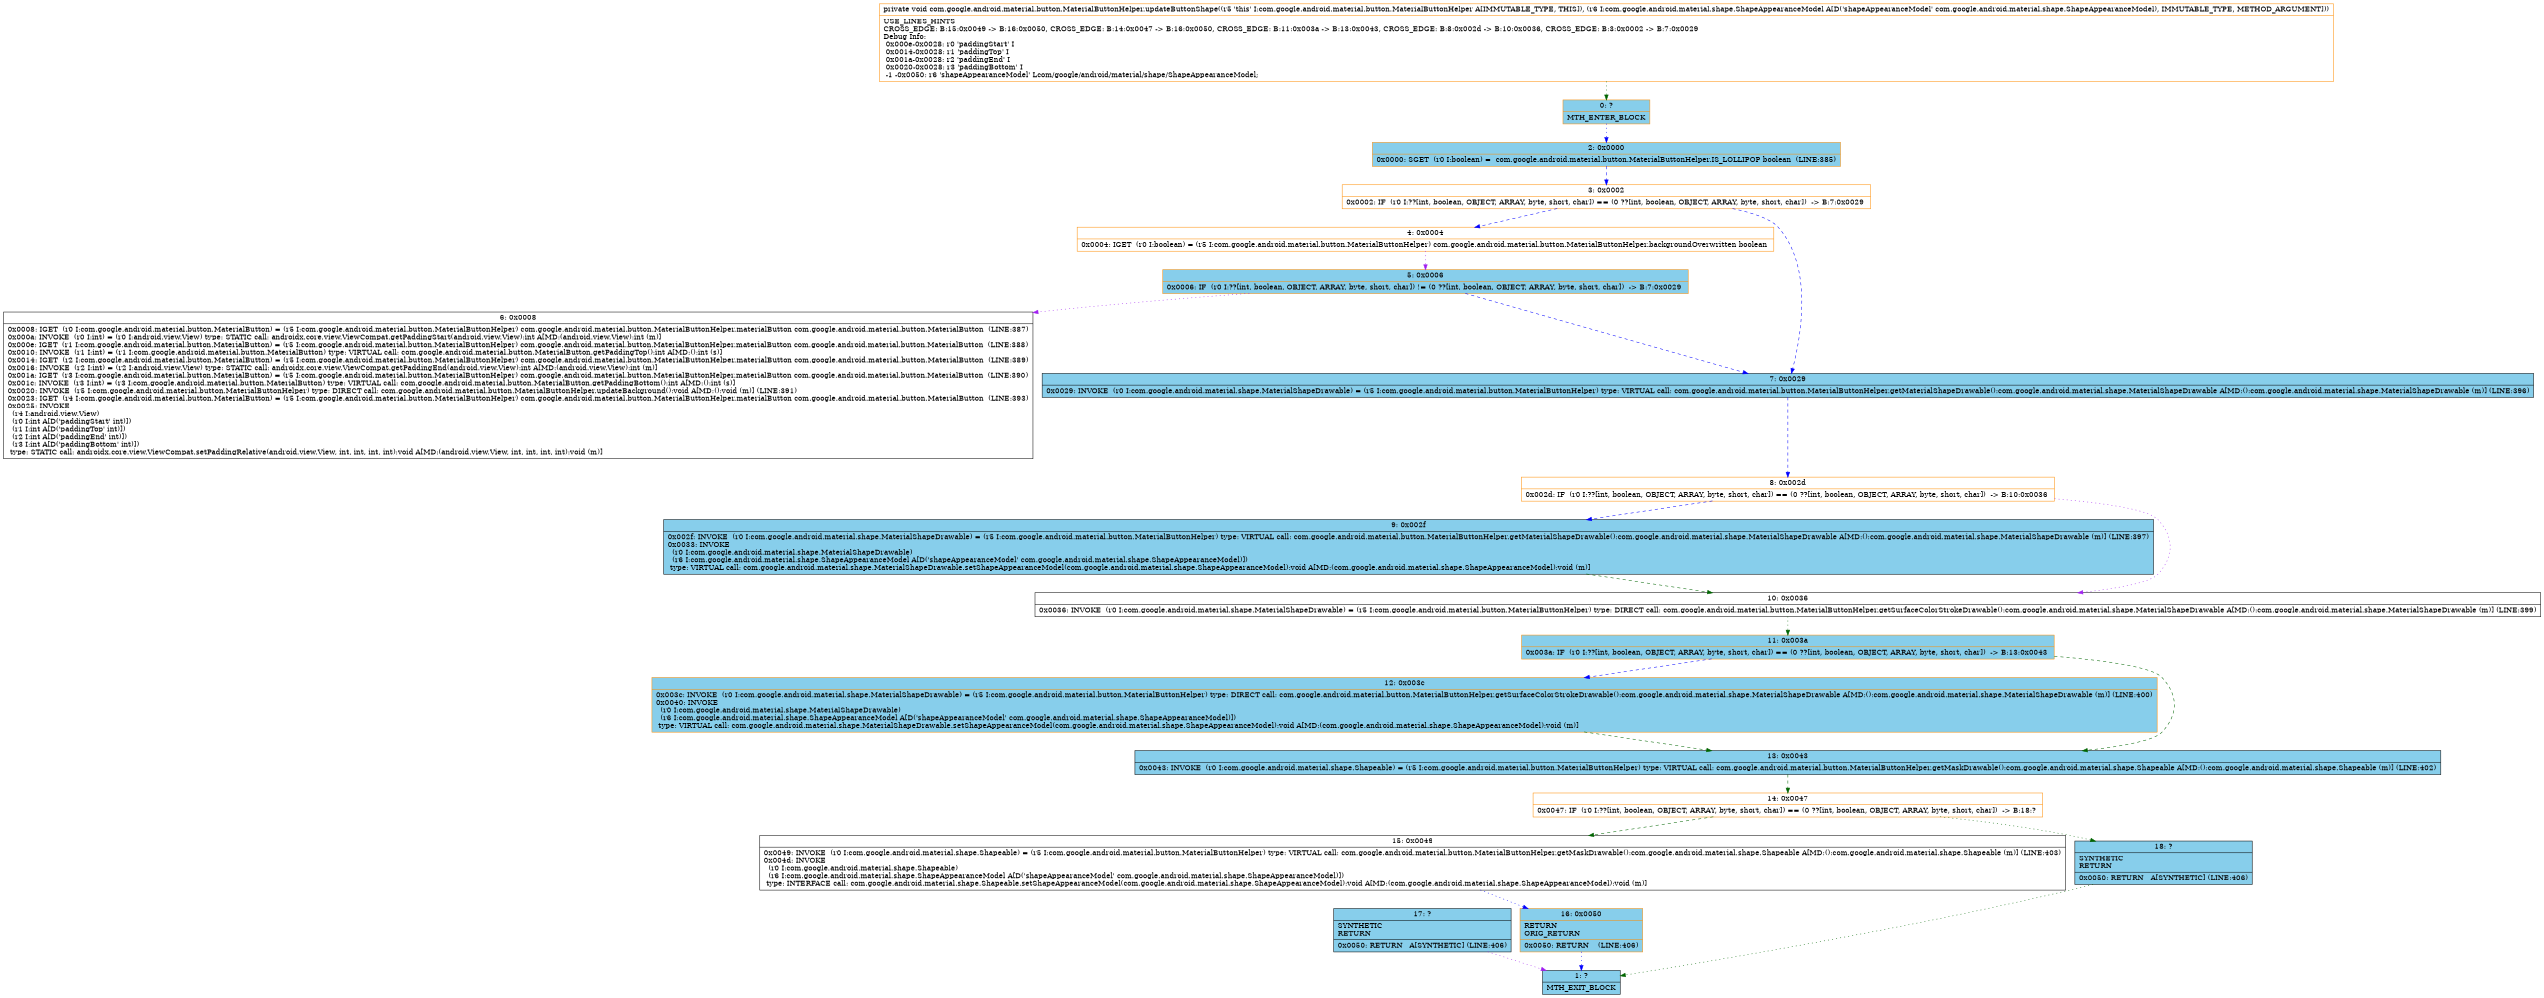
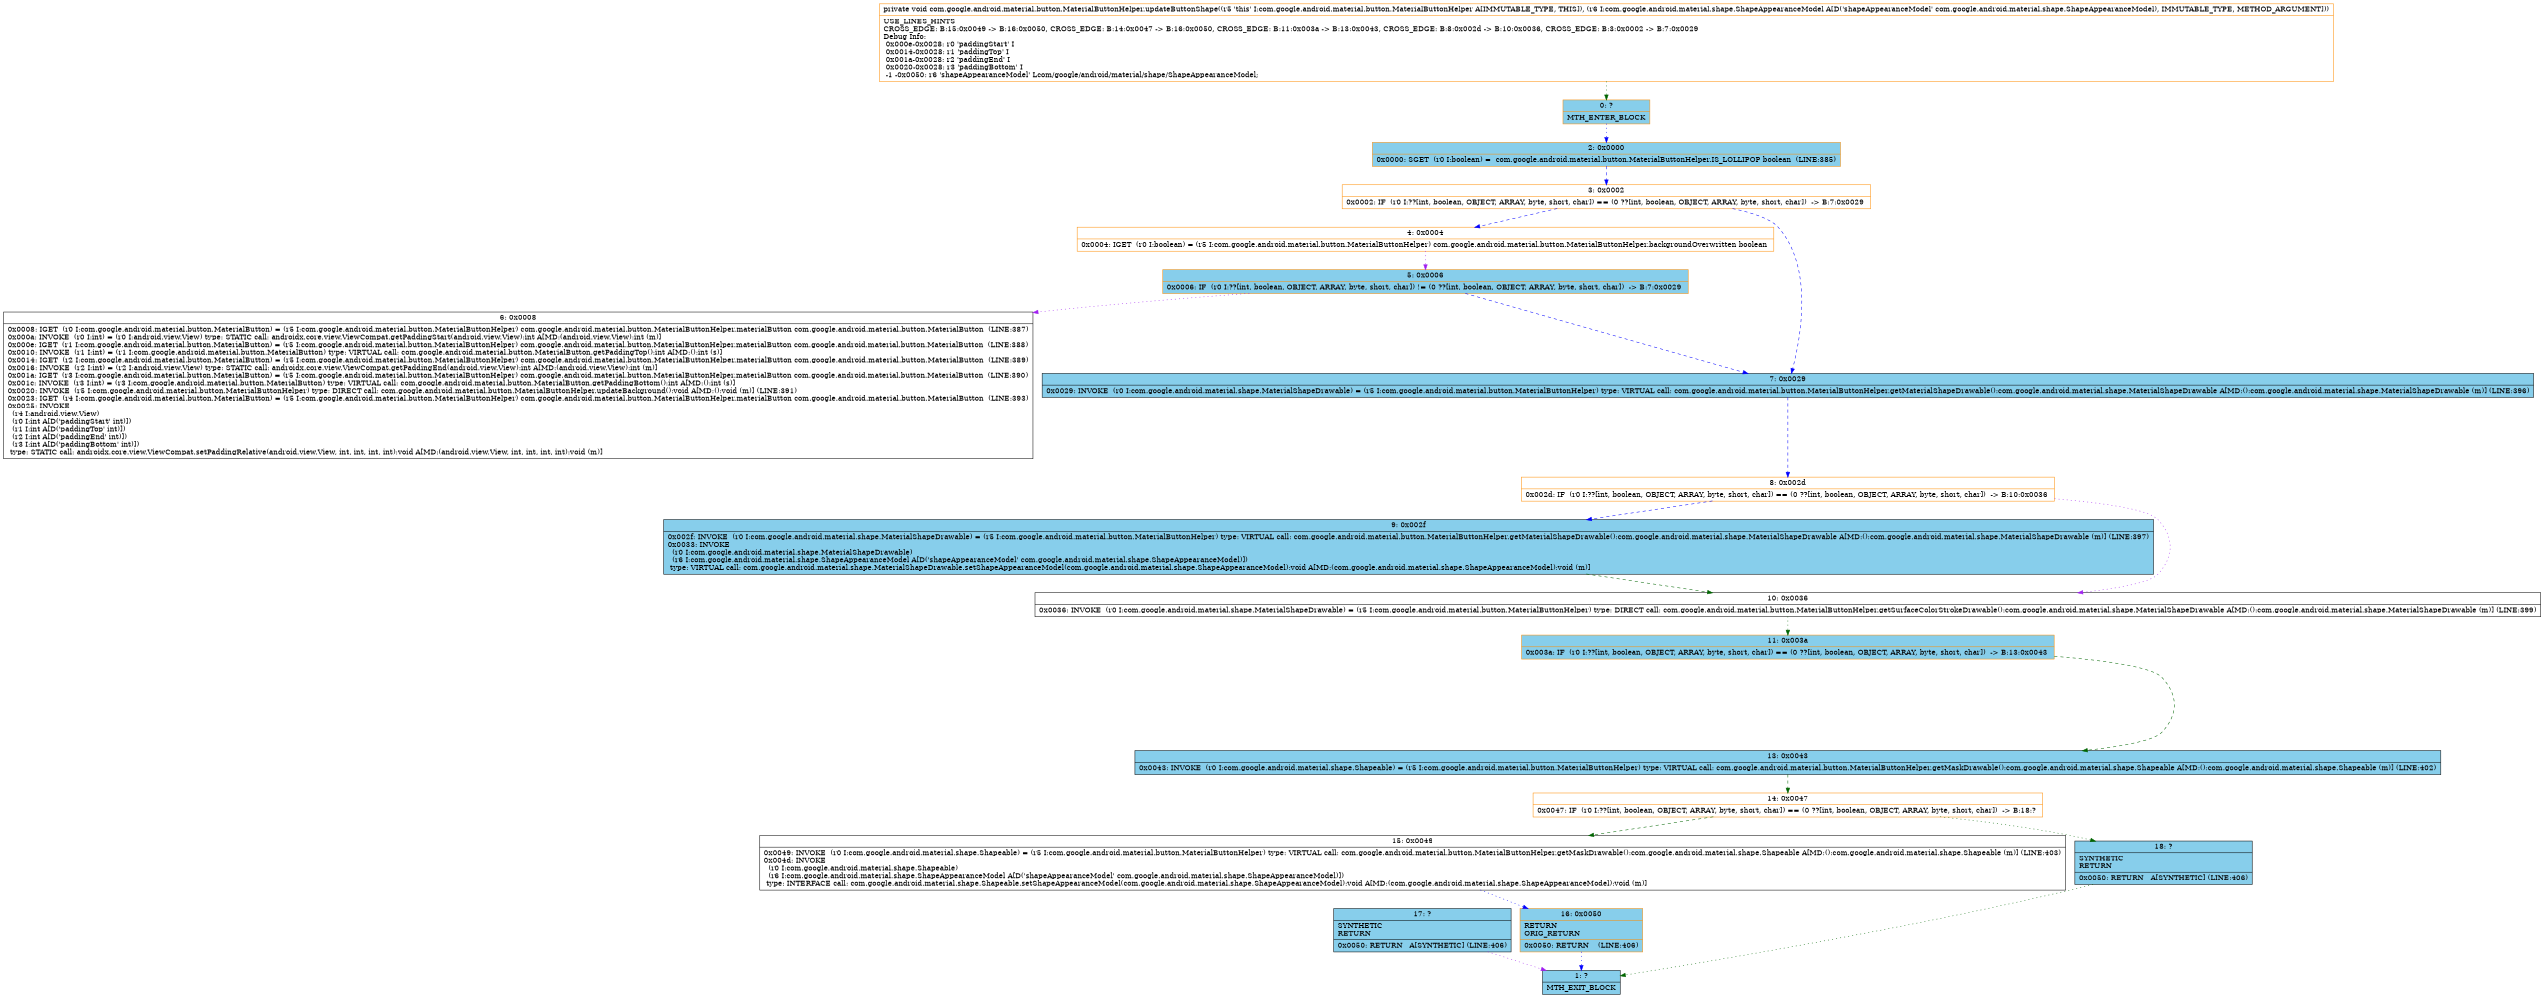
(1405, 705) -> none
